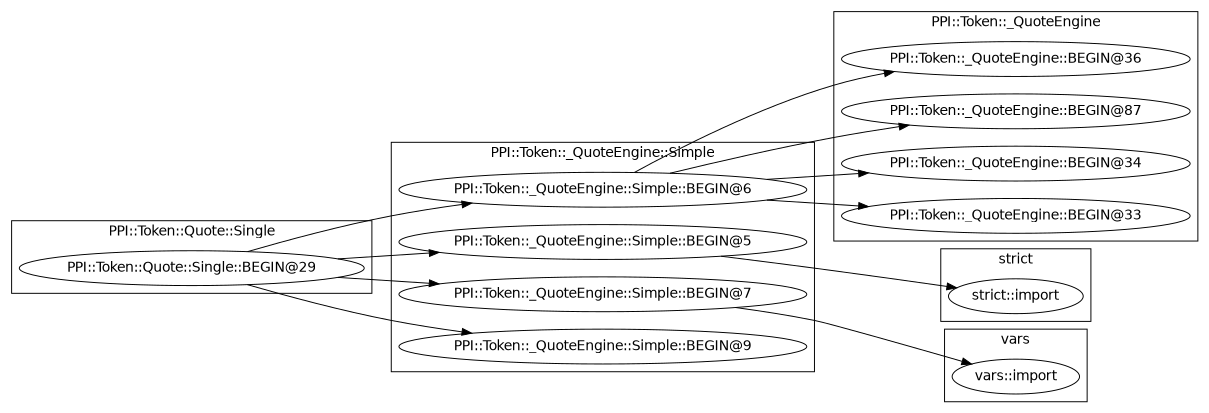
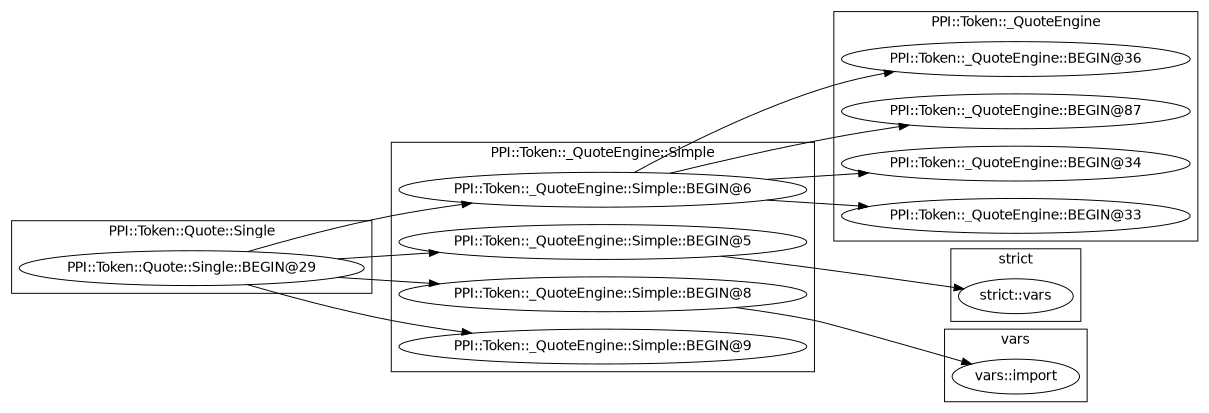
(603, 294) -> (603, 294)
(1016, 296) -> (1016, 296)
